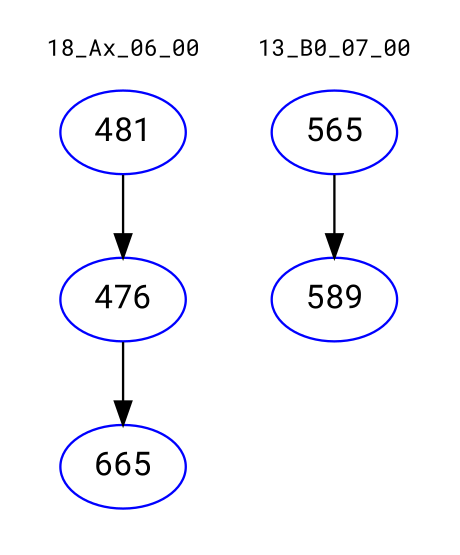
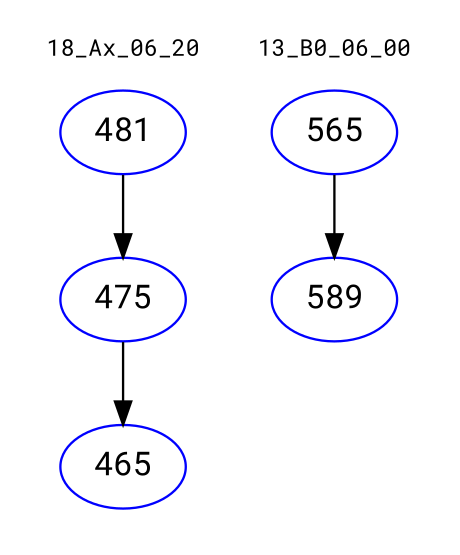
(124, 50) -> (124, 50)
(336, 50) -> (336, 50)
(123, 300) -> (123, 300)
(123, 467) -> (123, 467)
